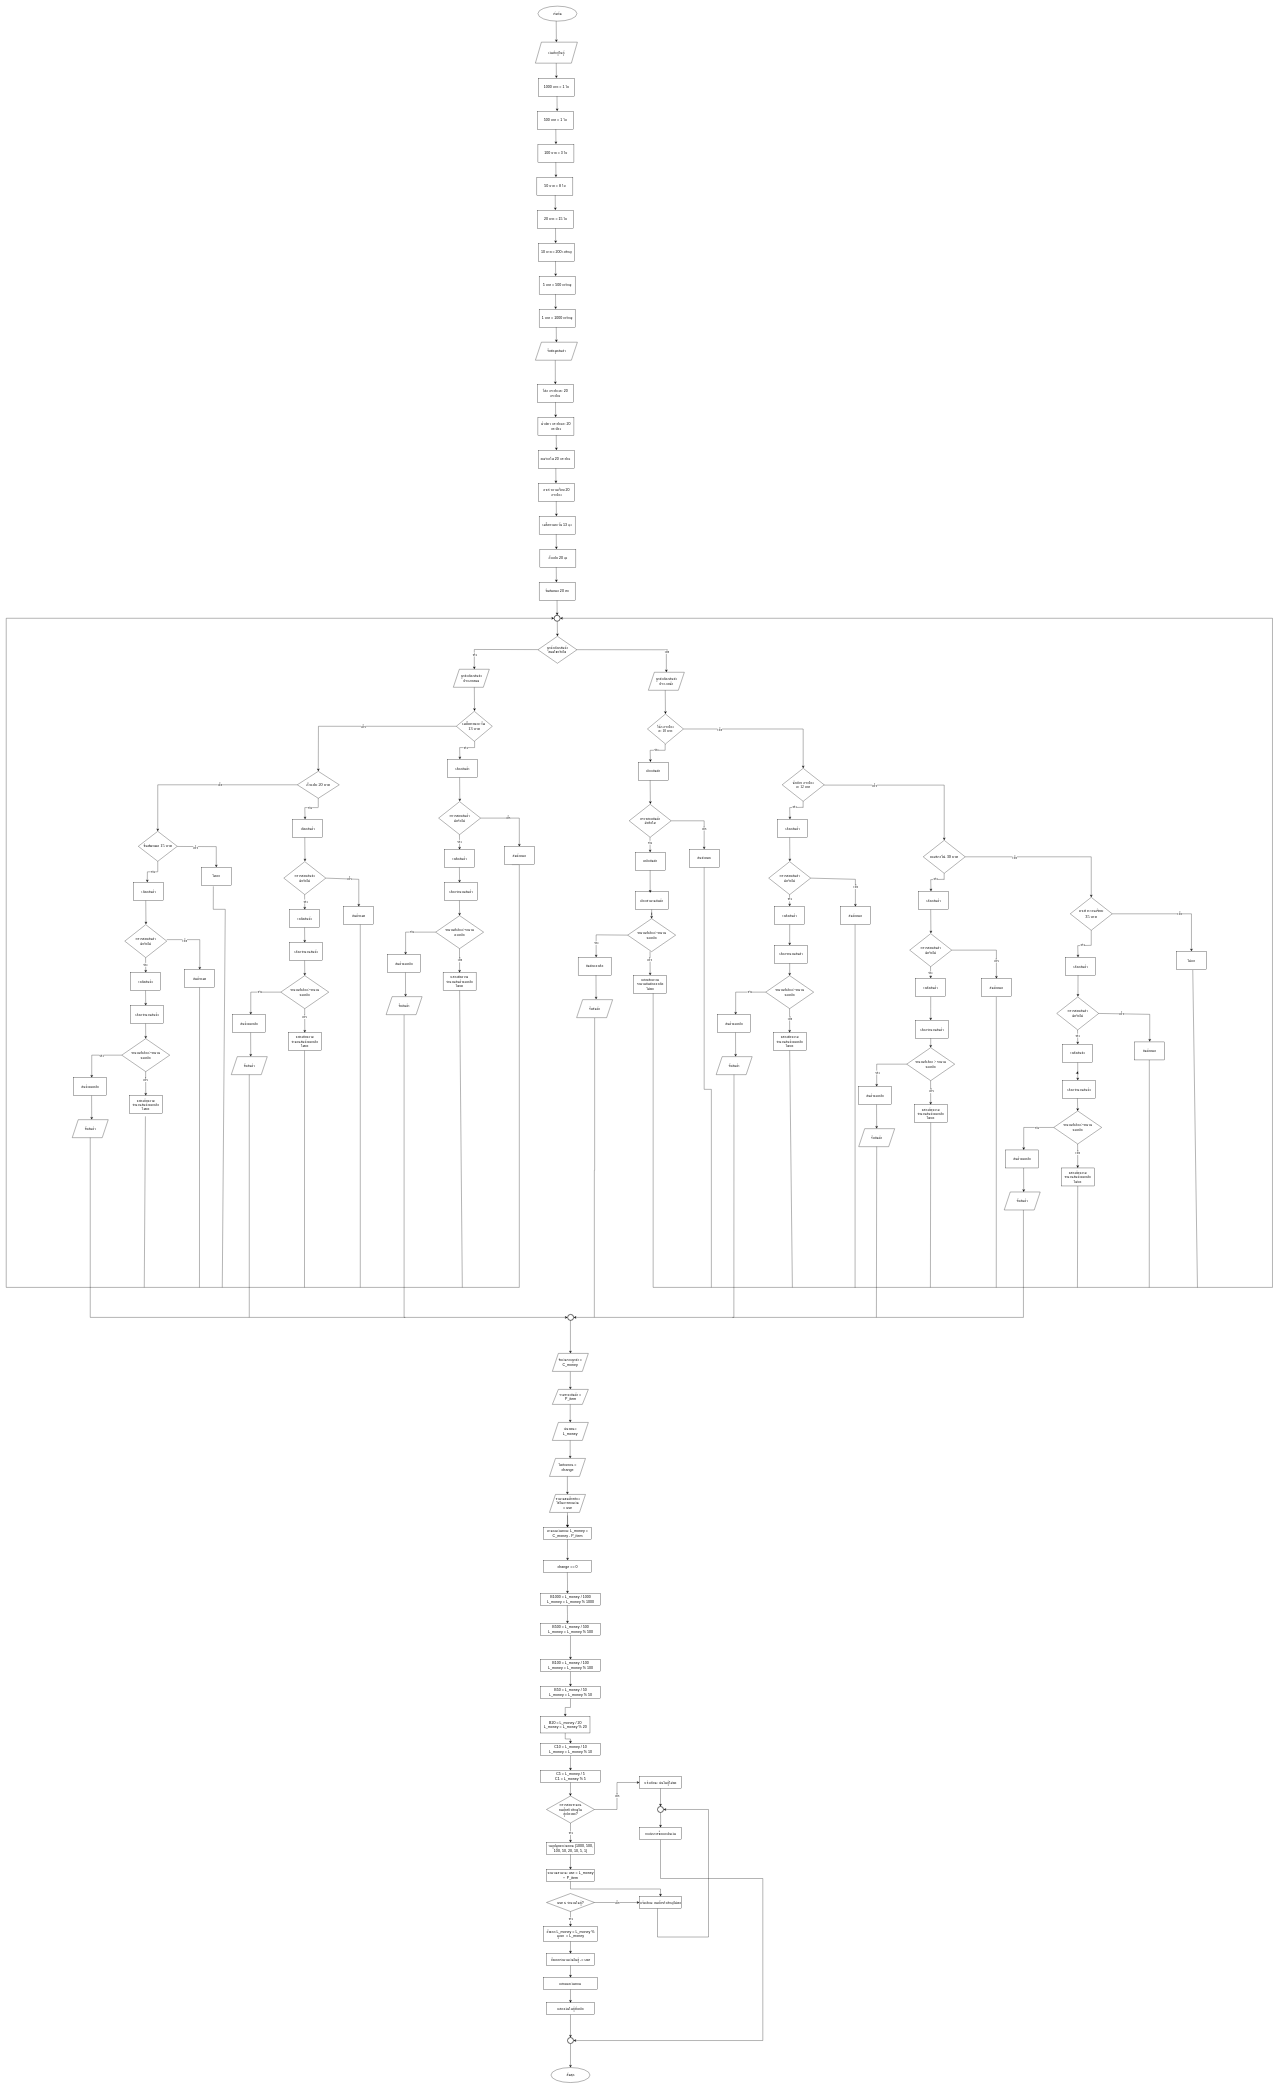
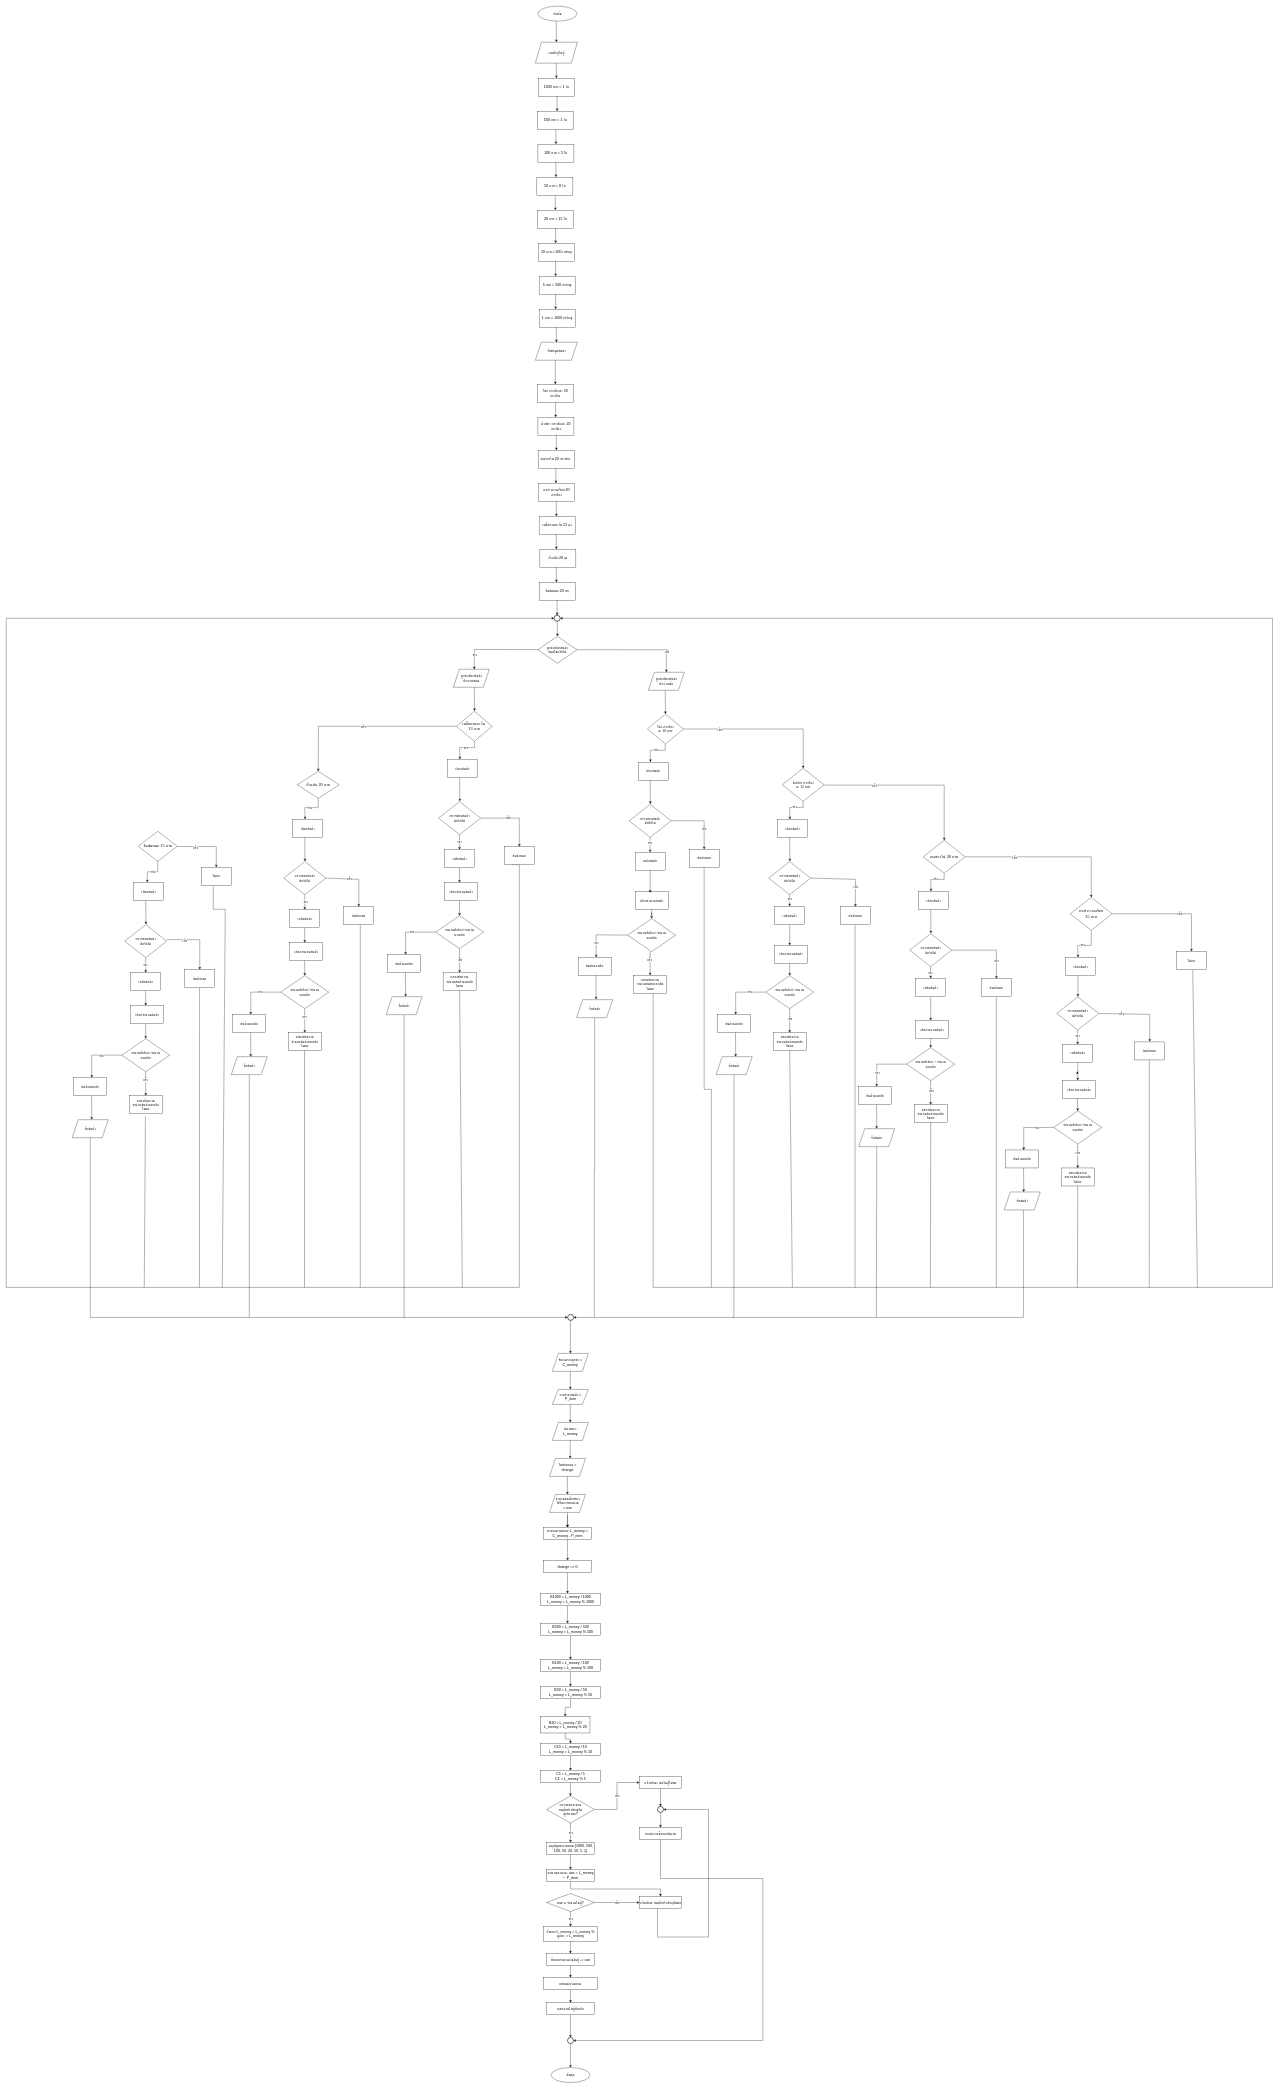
(220, 785) -> none
